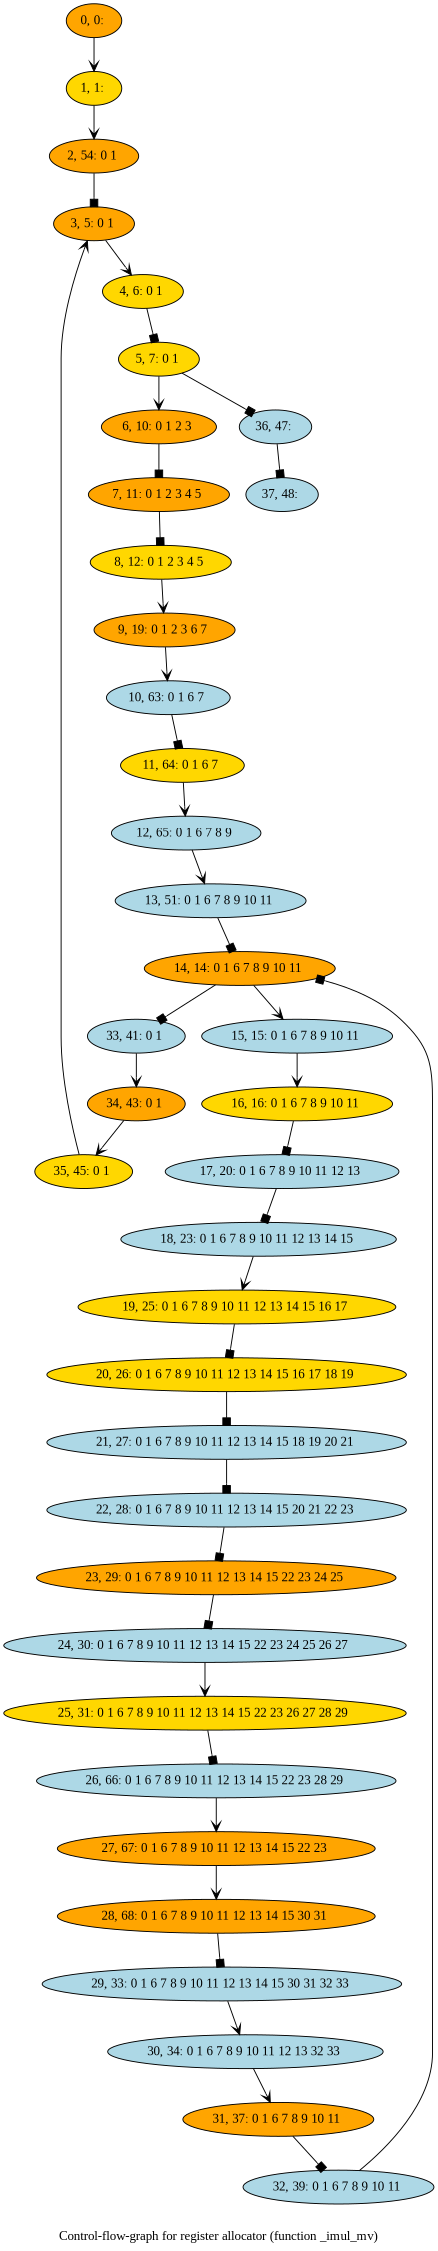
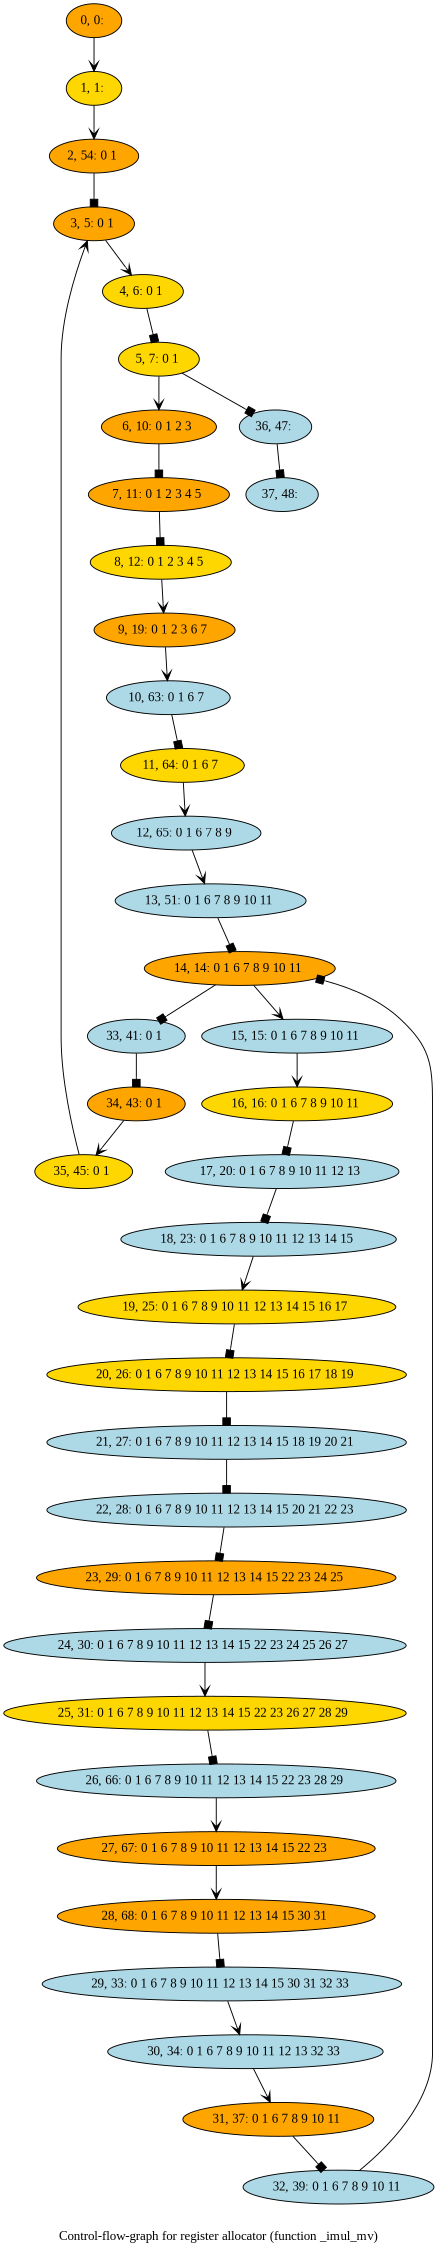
(136, 1065) -> (136, 1065)
